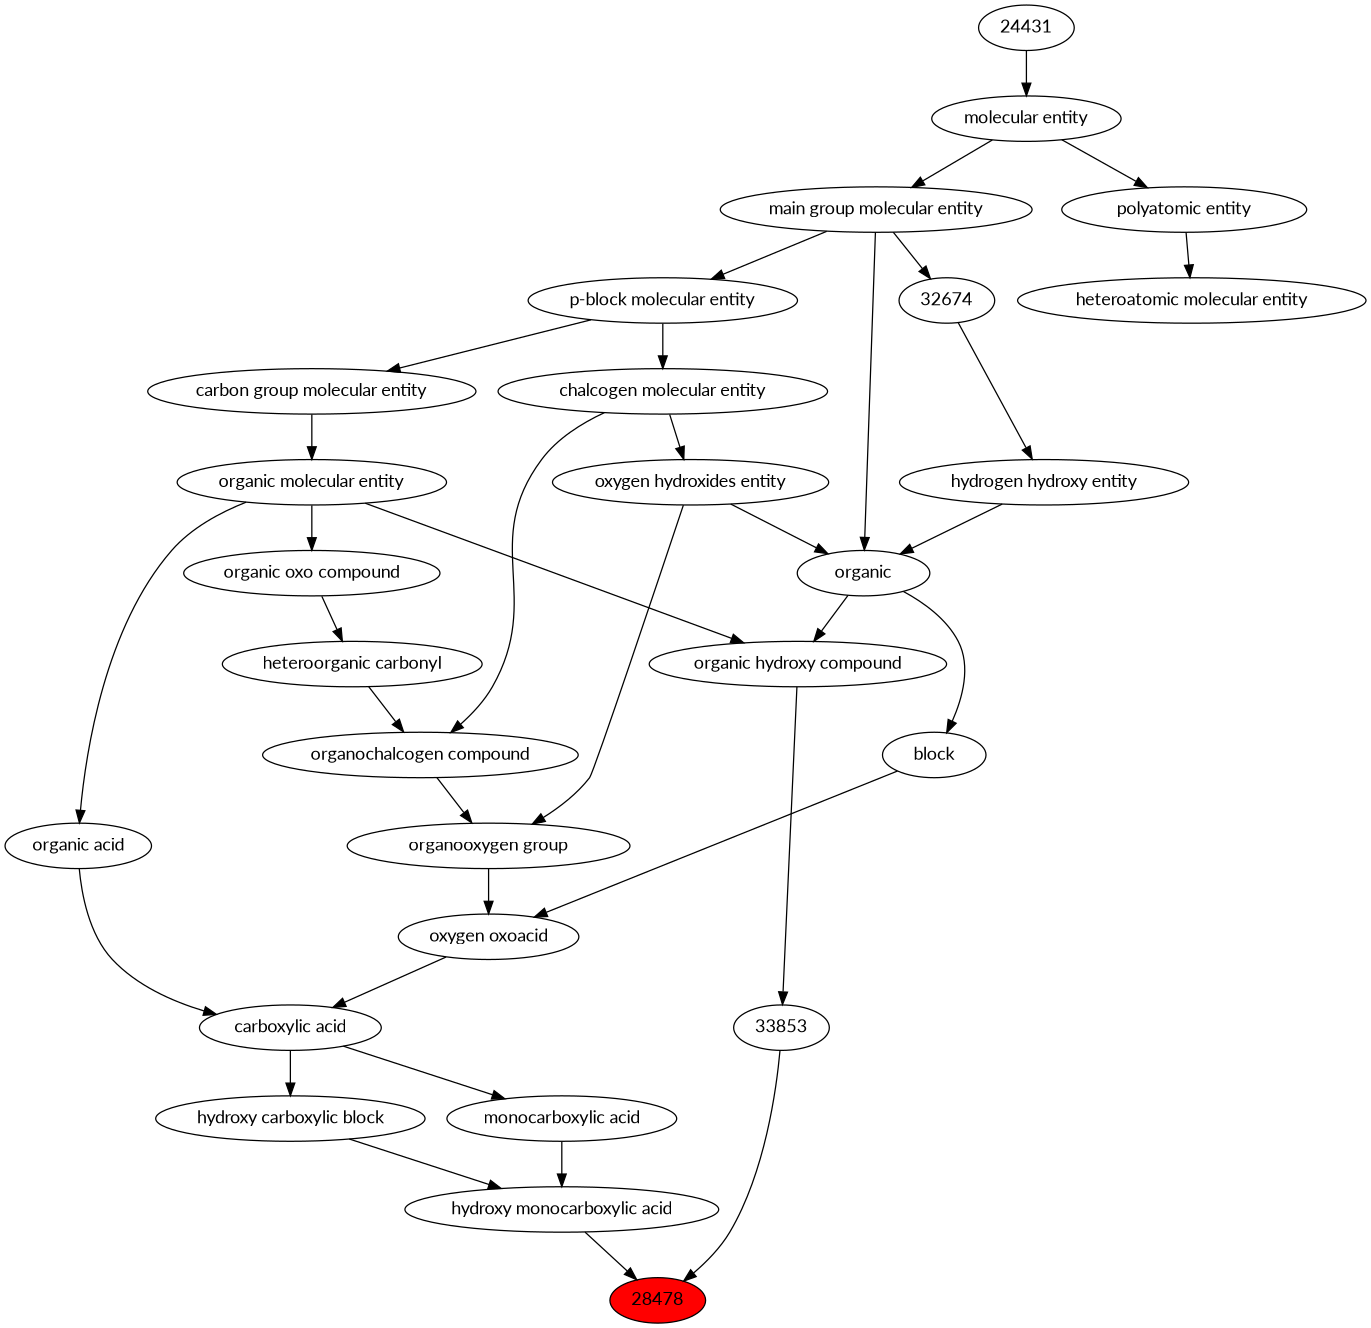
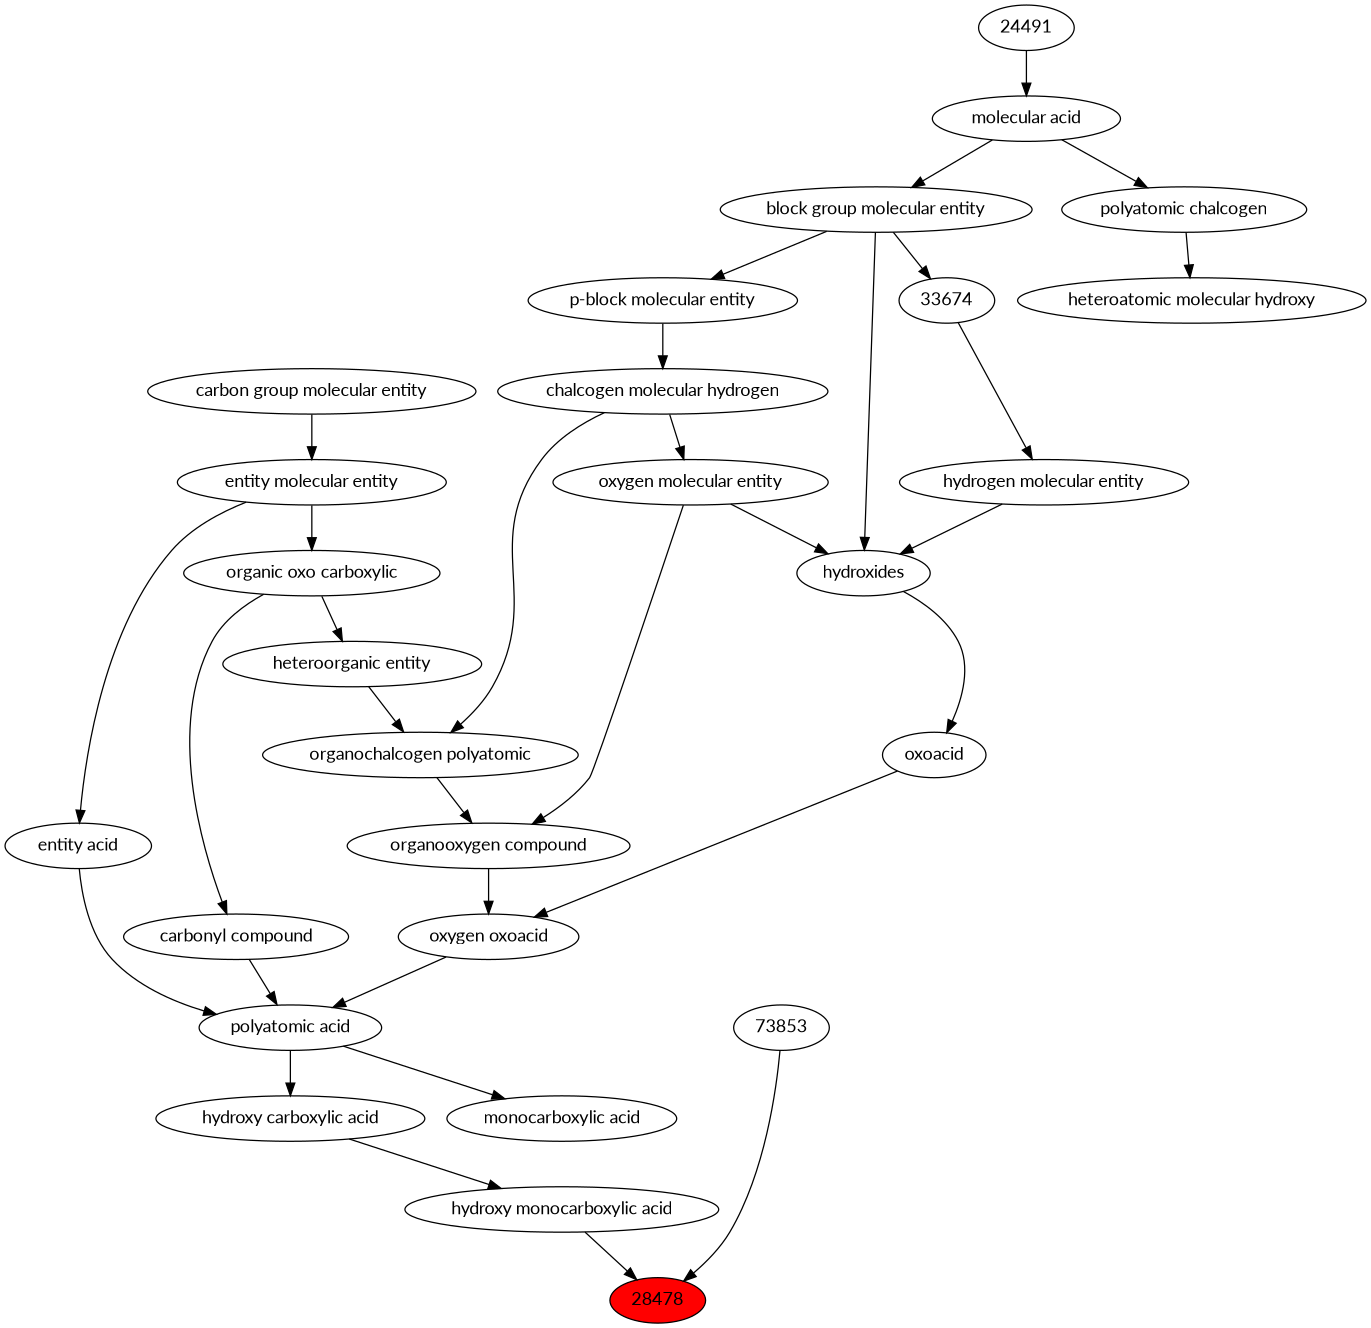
(1026, 28) -> (1026, 28)
(1026, 119) -> (1026, 119)
(876, 210) -> (876, 210)
(1184, 210) -> (1184, 210)
(947, 300) -> (947, 300)
(1192, 300) -> (1192, 300)
(495, 344) -> none
(663, 391) -> (663, 391)
(312, 482) -> (312, 482)
(691, 482) -> (691, 482)
(1044, 482) -> (1044, 482)
(312, 573) -> (312, 573)
(864, 573) -> (864, 573)
(352, 664) -> (352, 664)
(798, 664) -> none
(420, 755) -> (420, 755)
(934, 755) -> (934, 755)
(78, 846) -> (78, 846)
(489, 846) -> (489, 846)
none -> (236, 937)
(290, 1028) -> (290, 1028)
(781, 1028) -> (781, 1028)
(290, 1119) -> (290, 1119)
(562, 1158) -> none
